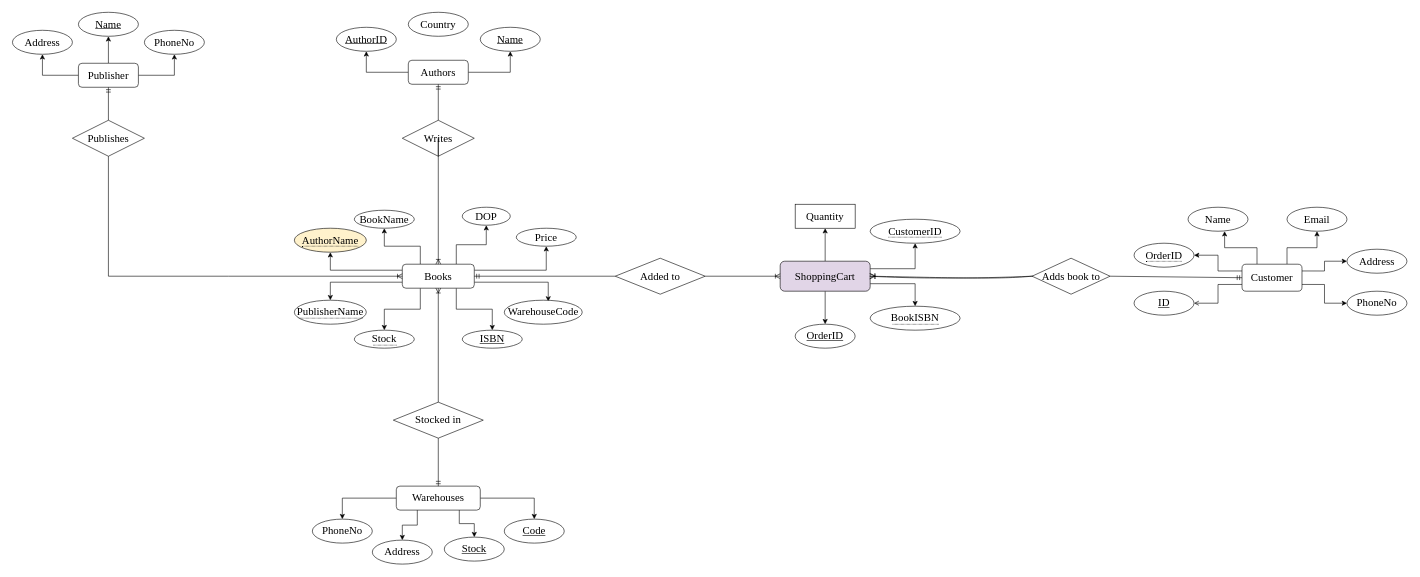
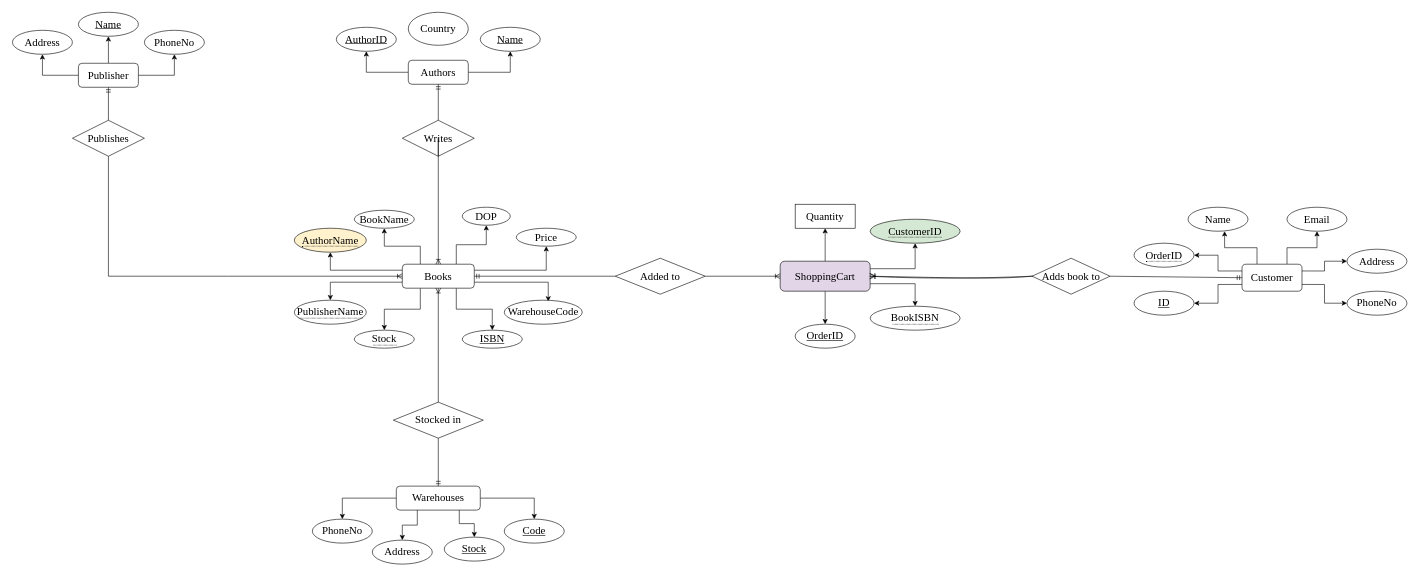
(438, 24) -> (438, 29)
(915, 231) -> (915, 231)
(1198, 303) -> (1199, 303)
